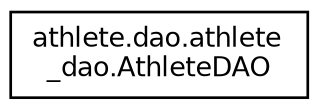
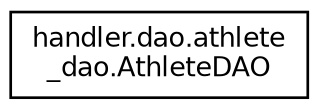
(159, 55) -> (159, 55)
